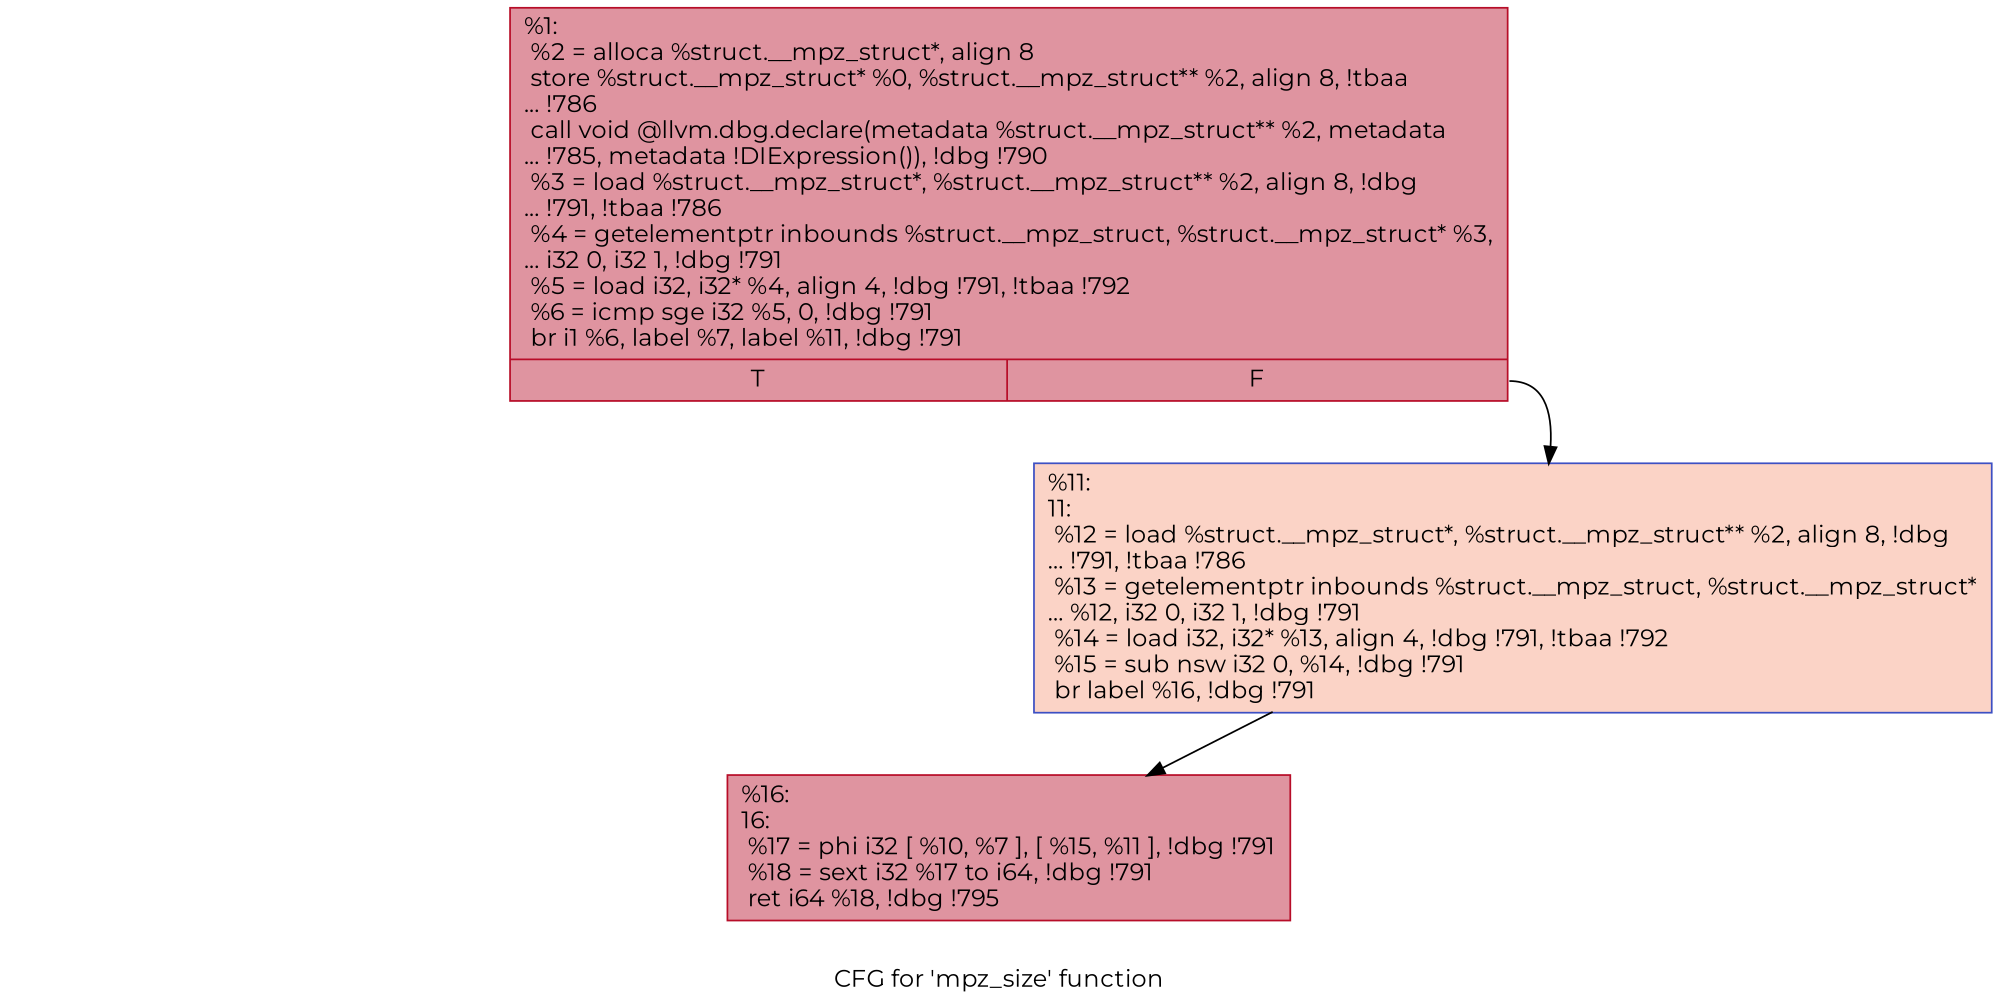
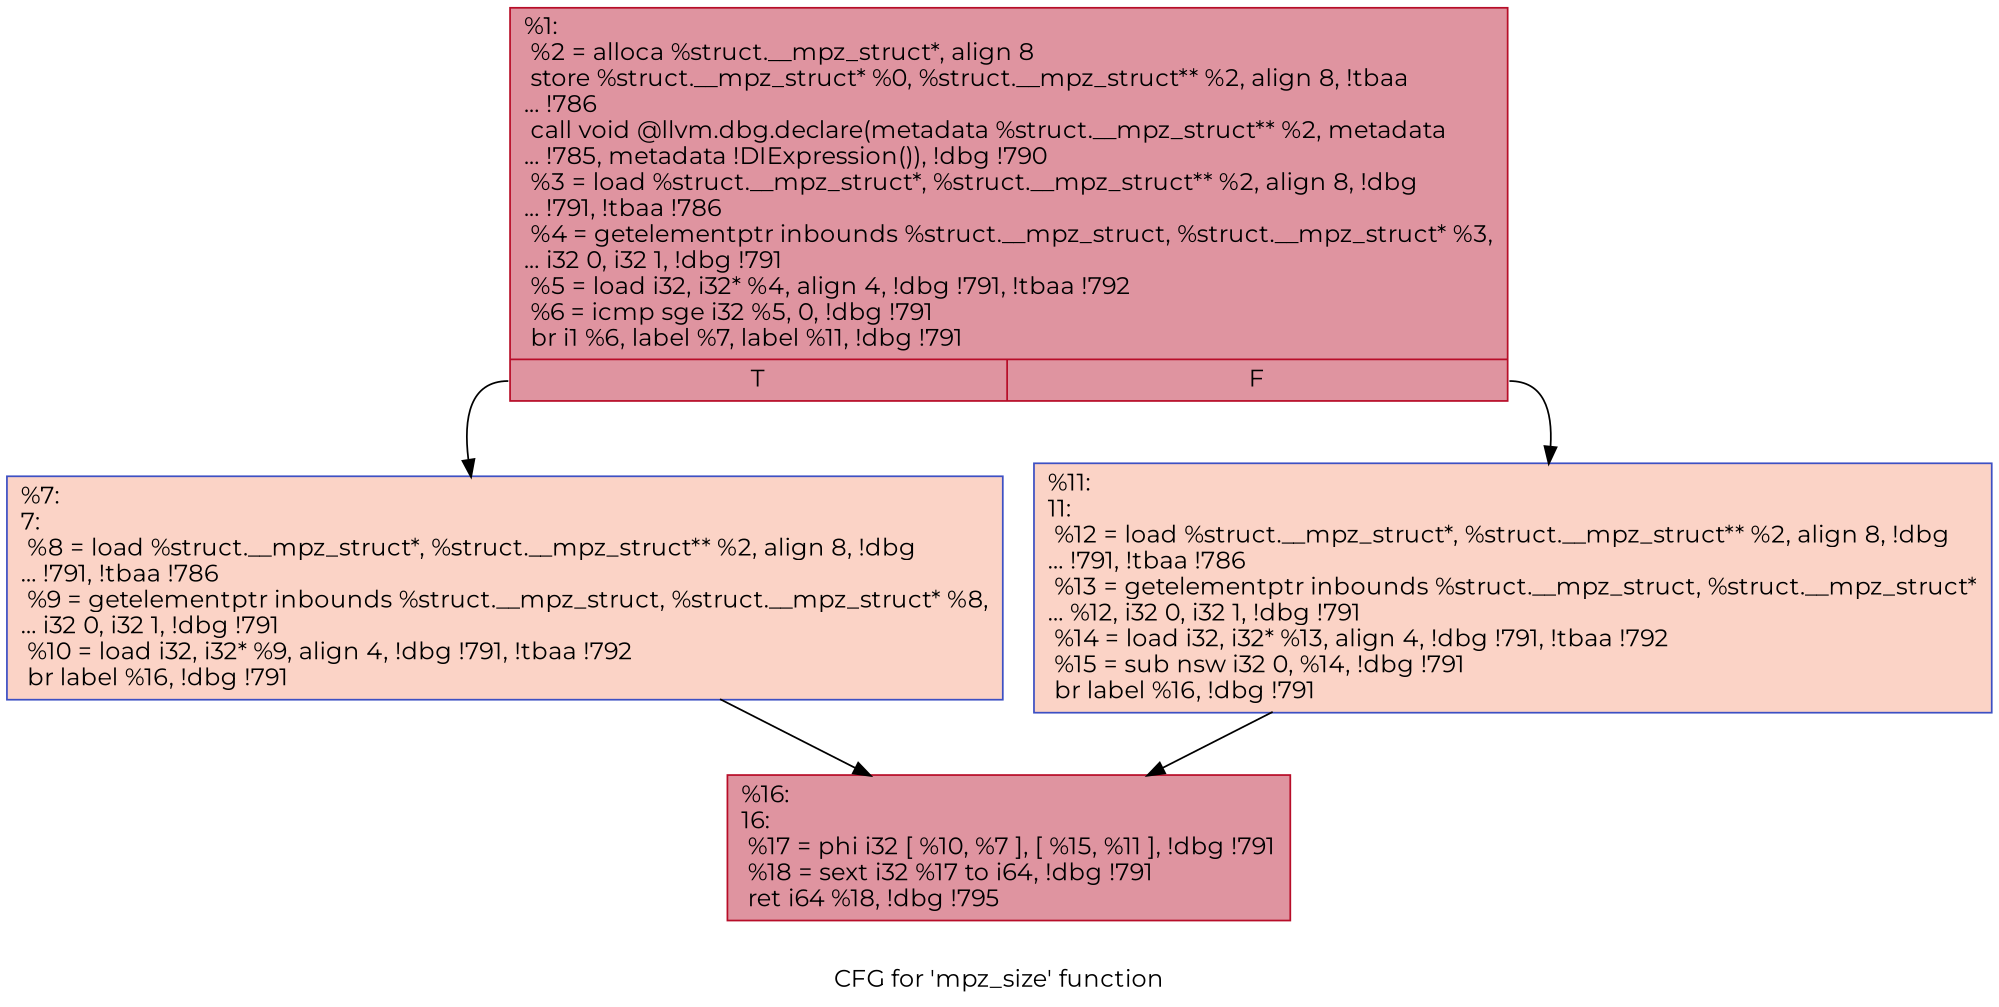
none -> (505, 588)
